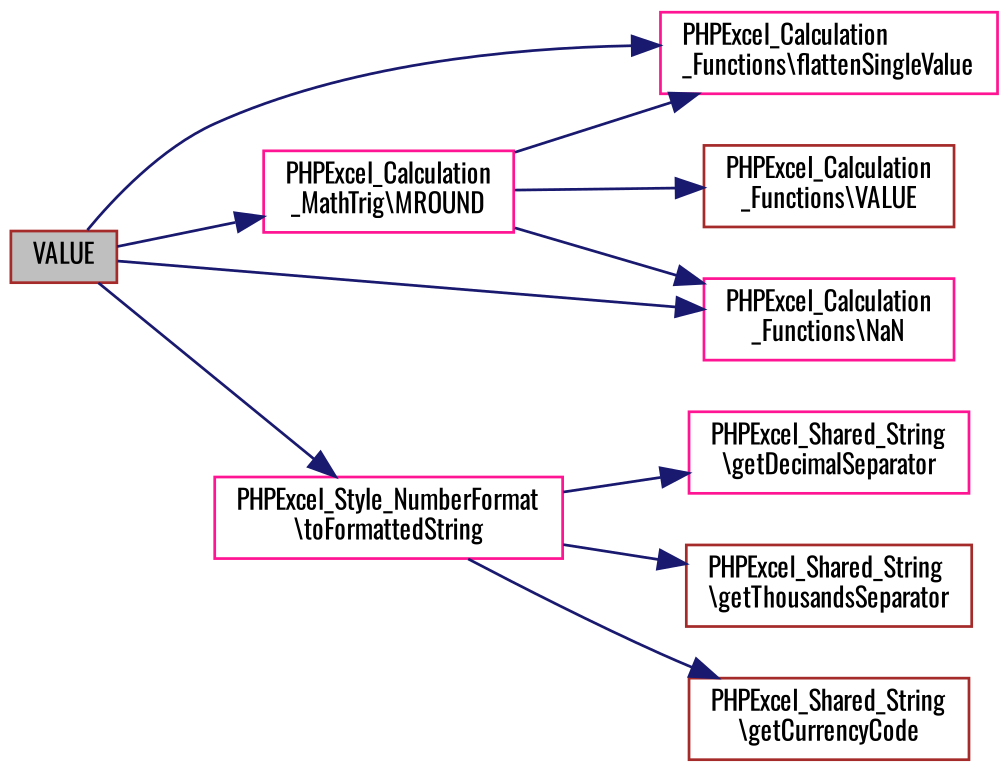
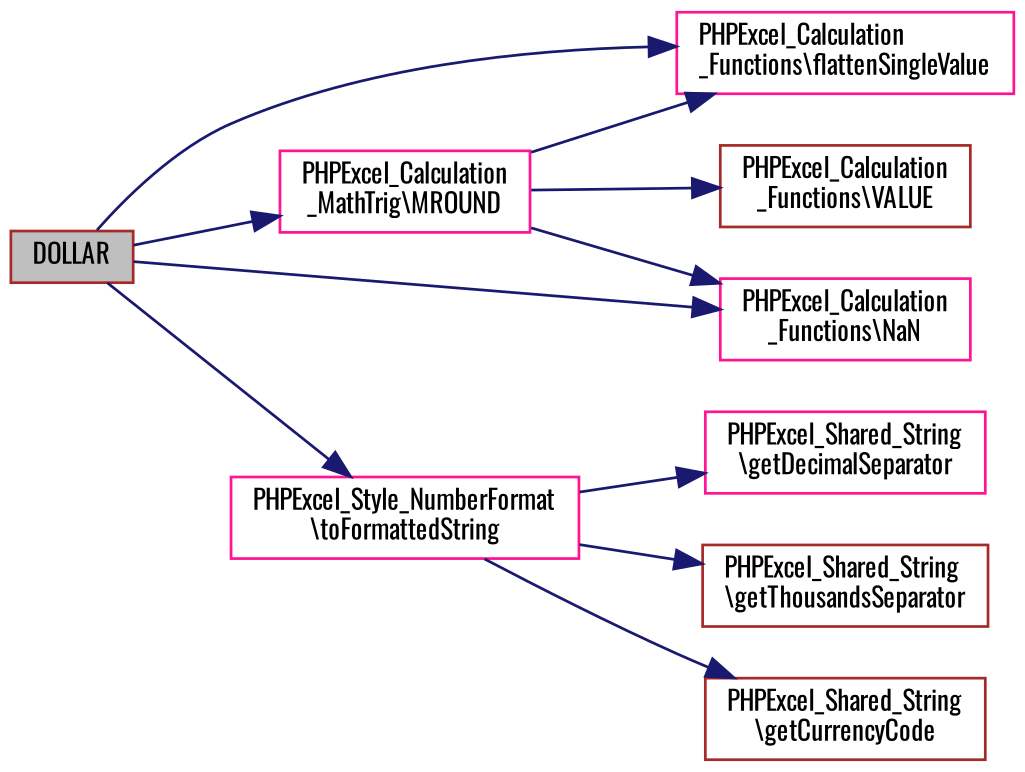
(64, 257) -> (72, 257)
